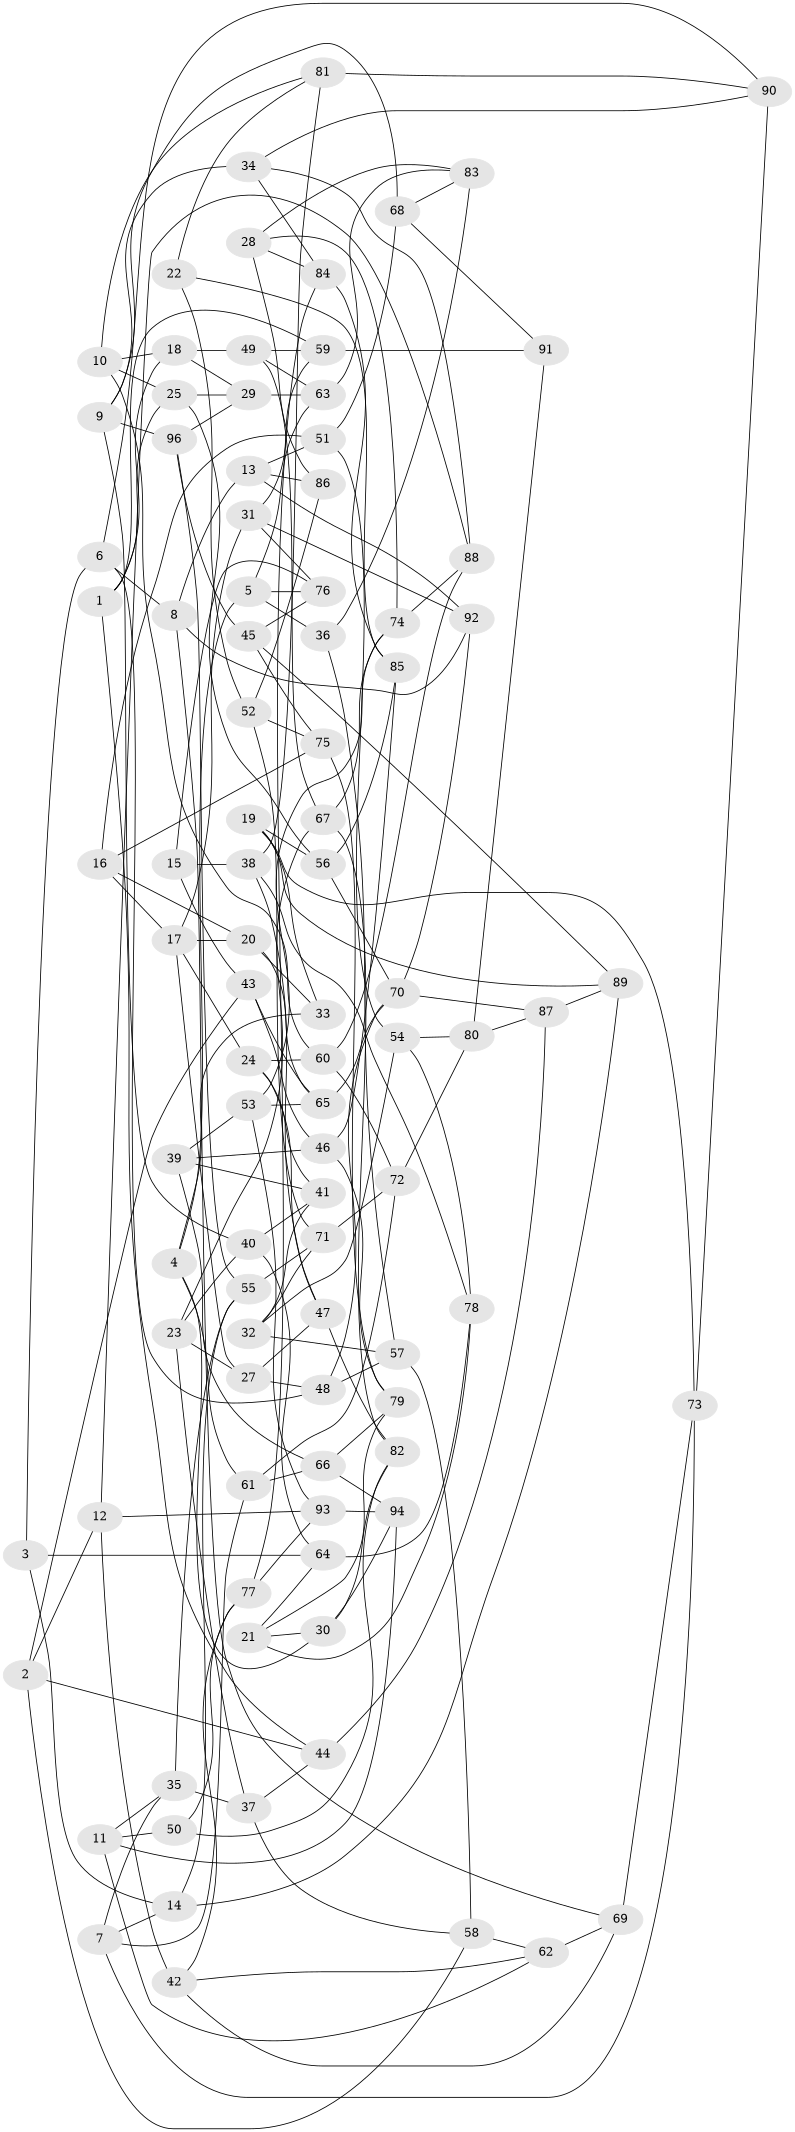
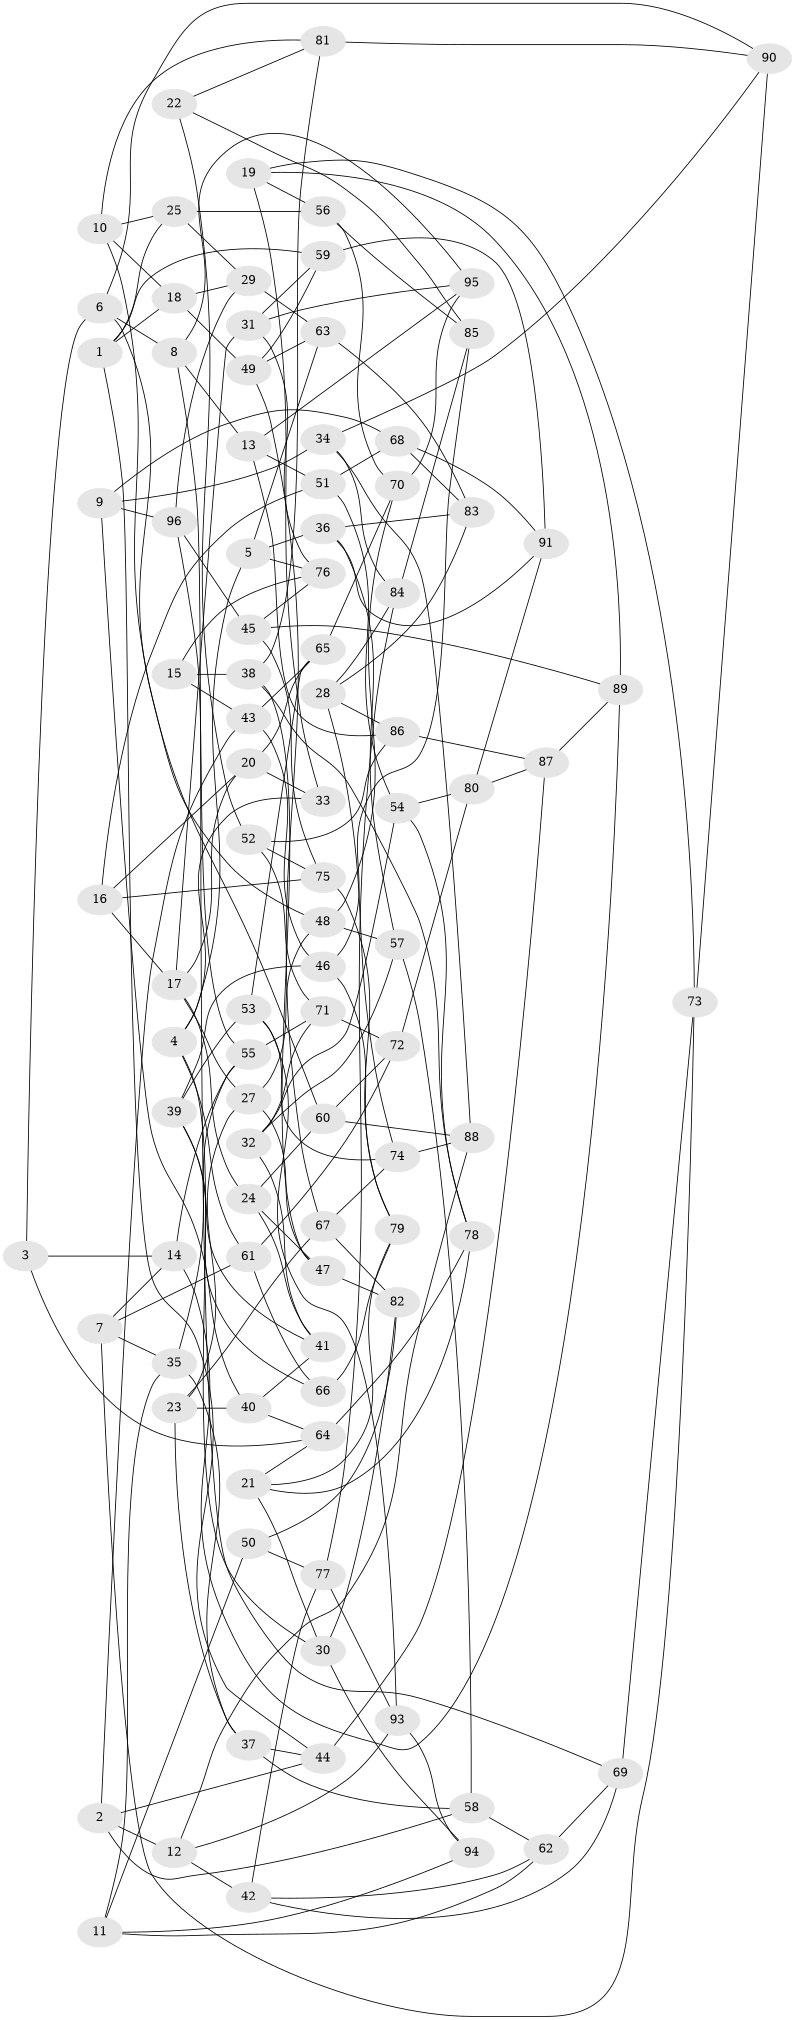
(472, 619) -> (472, 283)
none -> (421, 625)
(469, 1002) -> (472, 747)
(358, 1488) -> none
